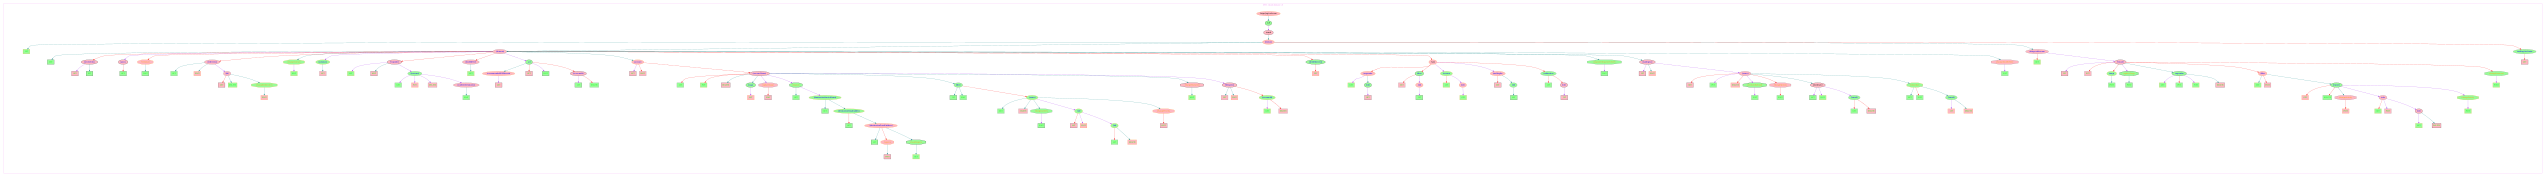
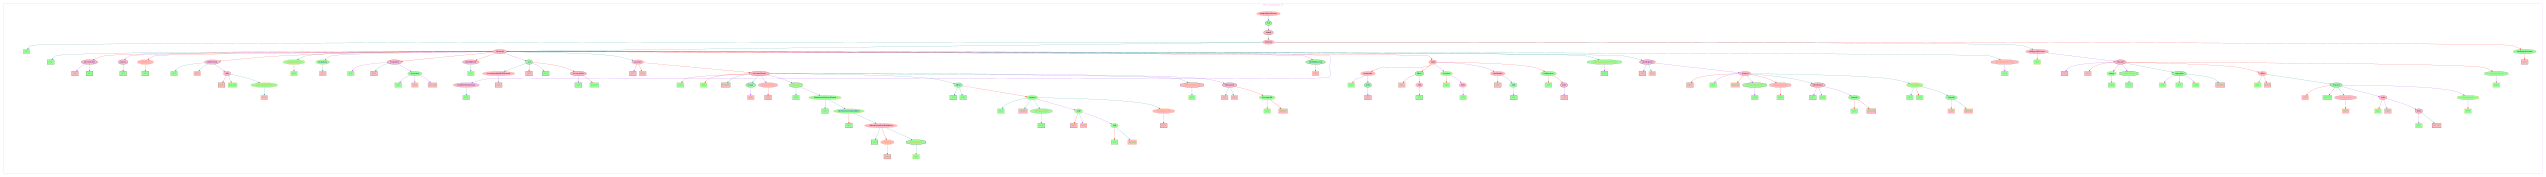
(441, 77) -> (1323, 78)
